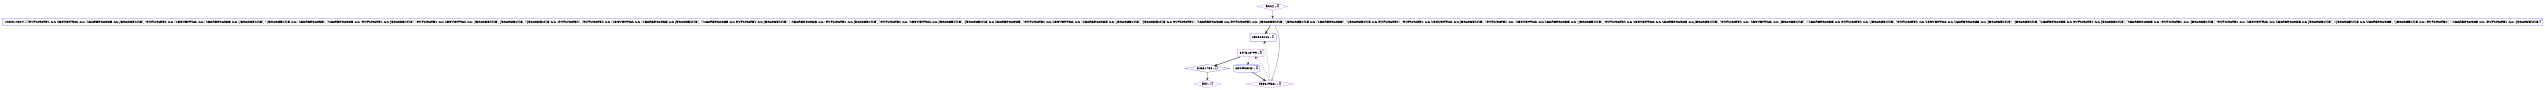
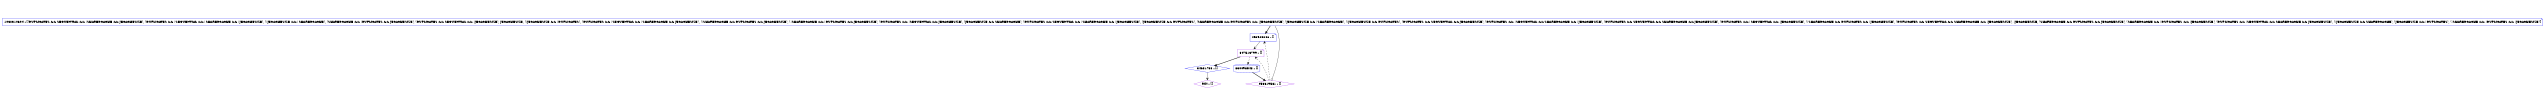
(1273, 6) -> none
none -> (1258, 44)
